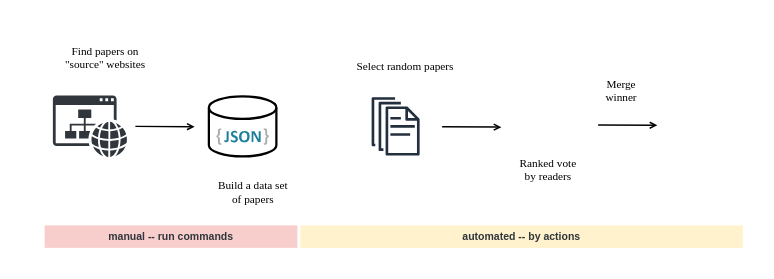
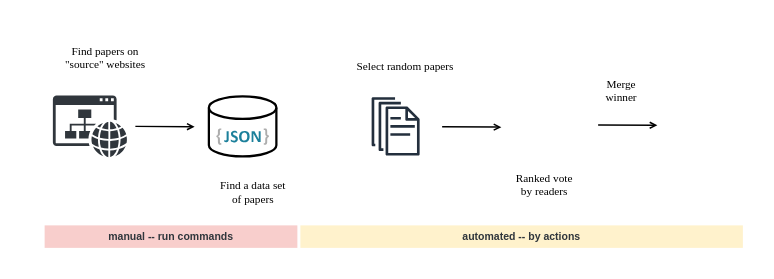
(548, 169) -> (545, 184)
(253, 192) -> (253, 192)
